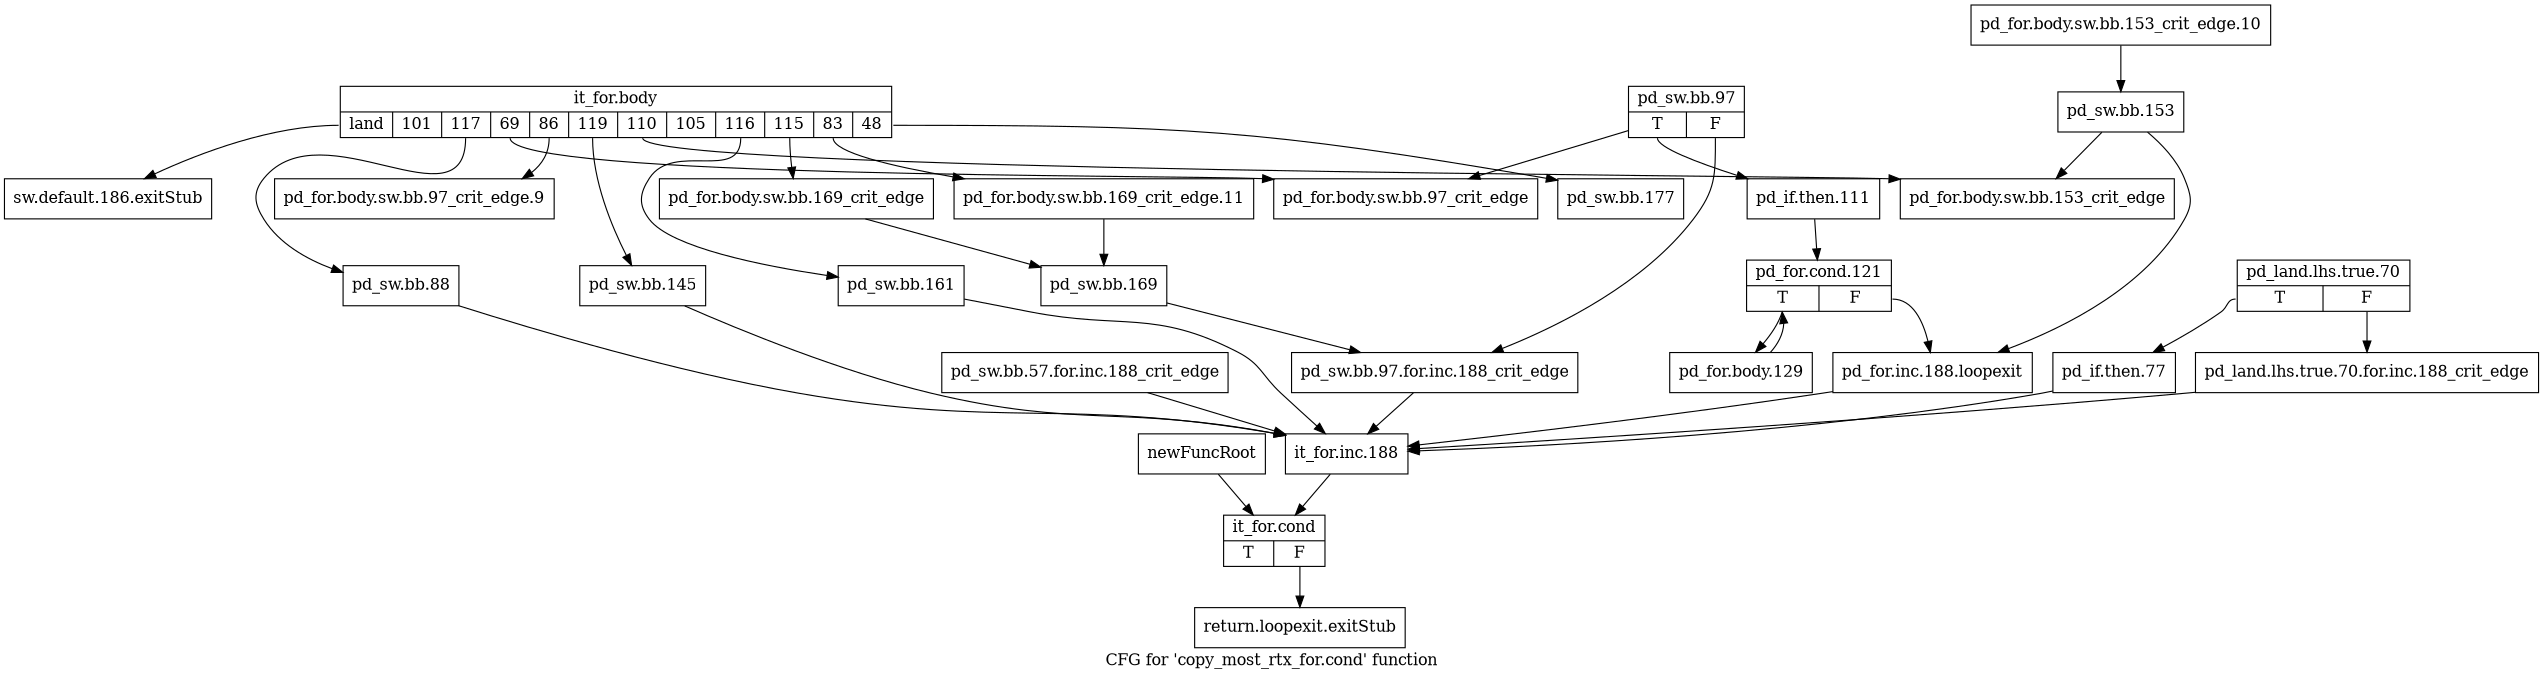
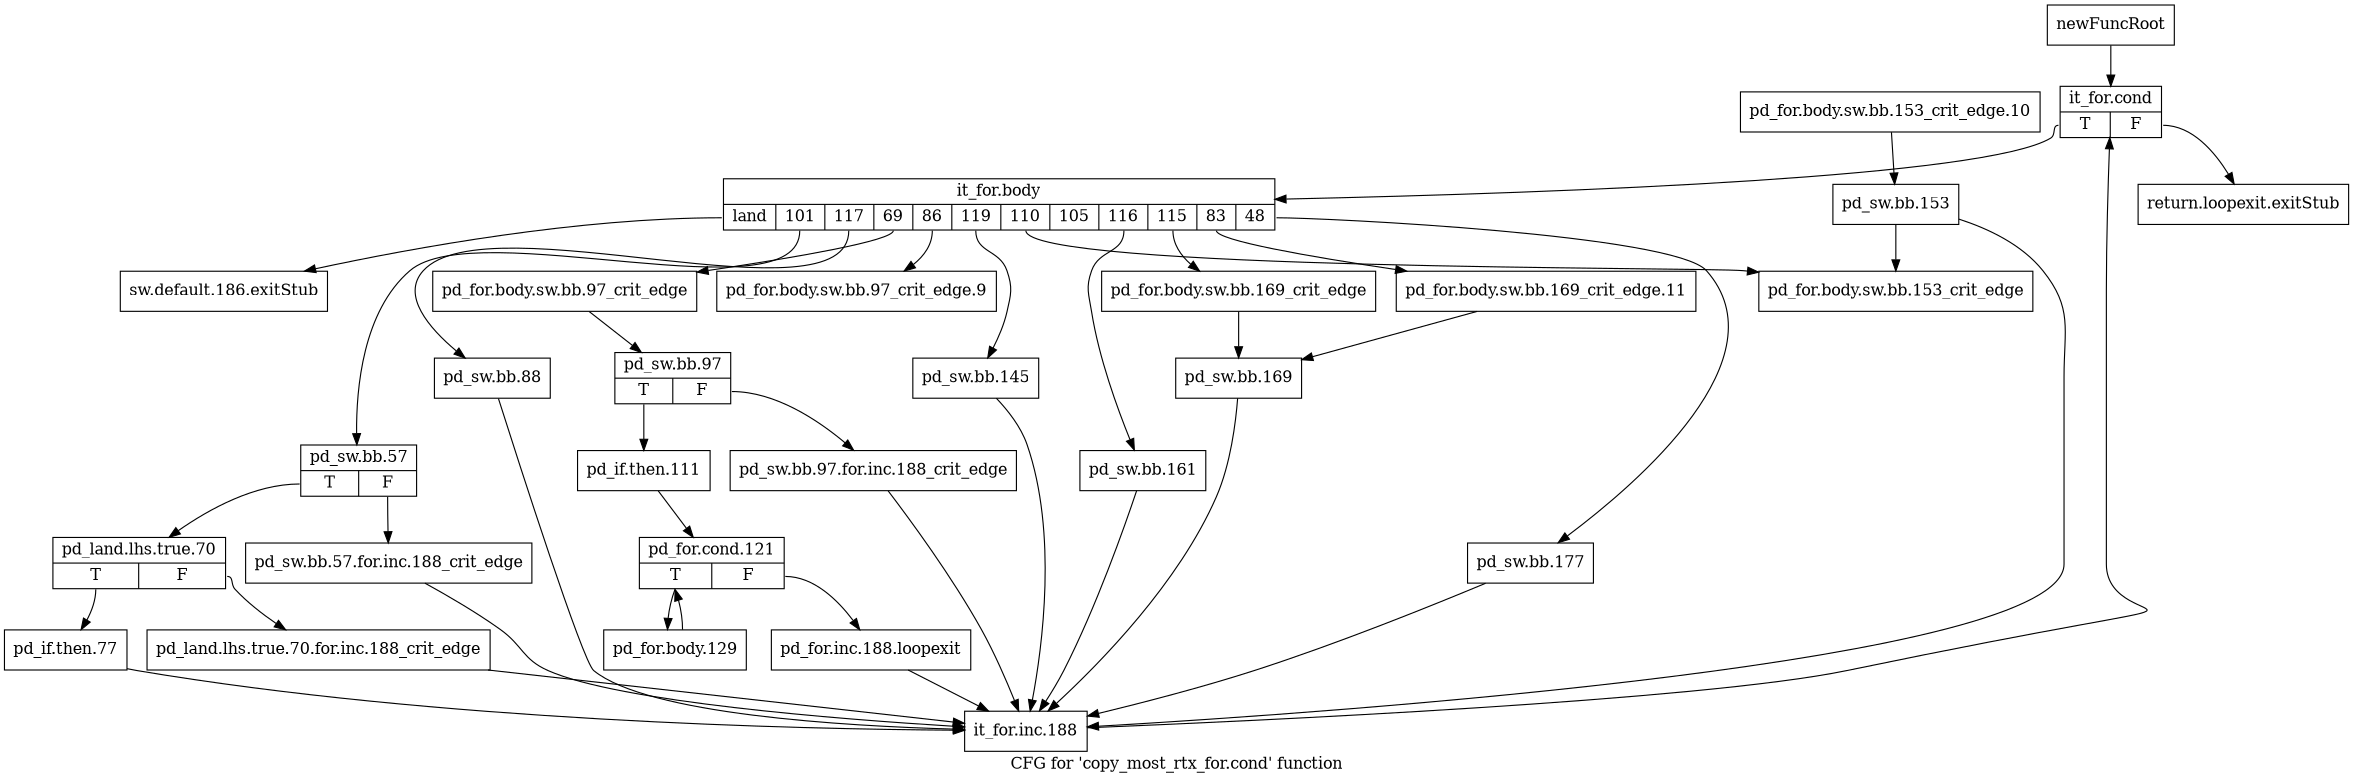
(1554, 153) -> (611, 329)
none -> (1679, 185)
(2147, 266) -> (1791, 659)
(1258, 326) -> (1177, 567)
none -> (359, 471)
none -> (1295, 657)
